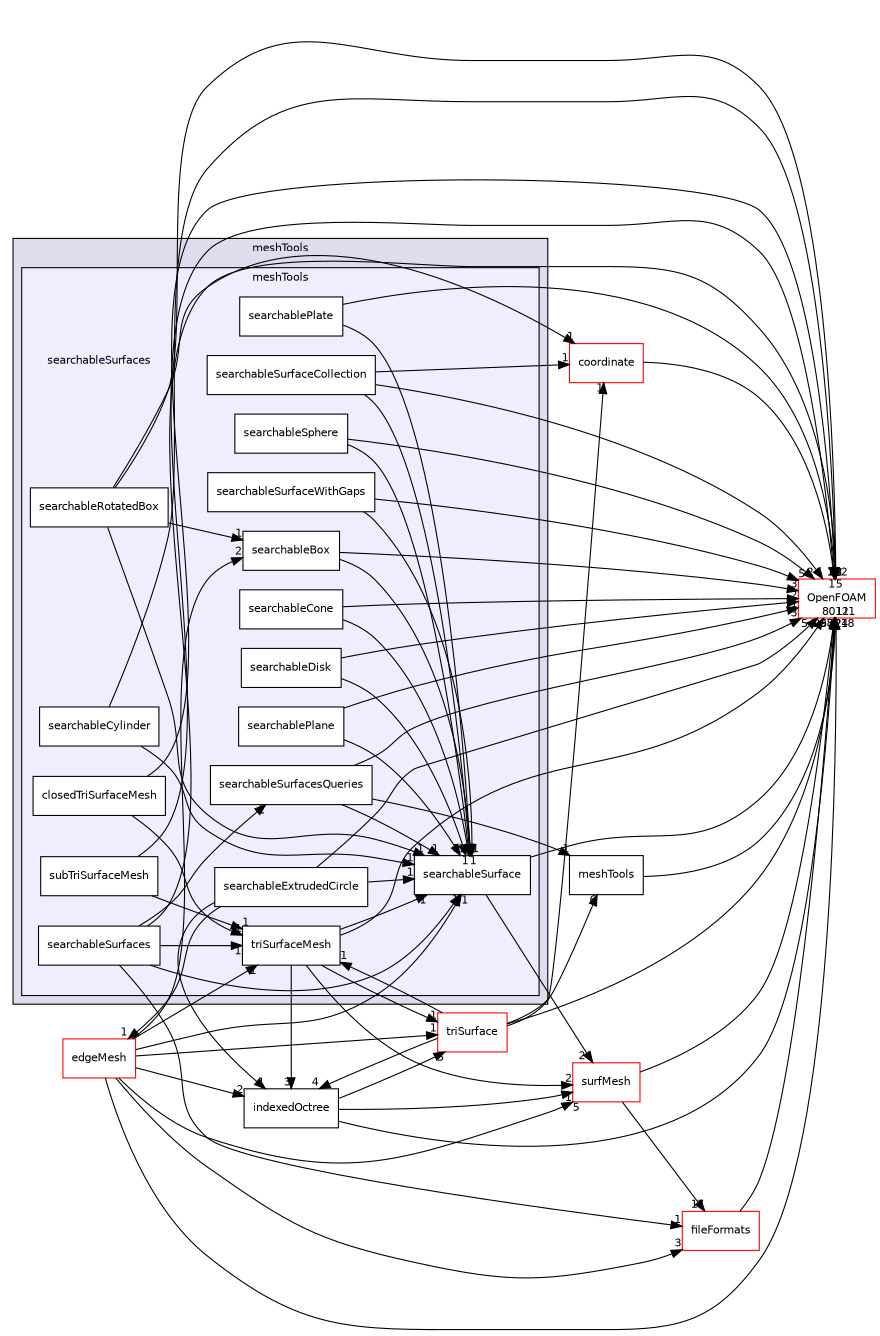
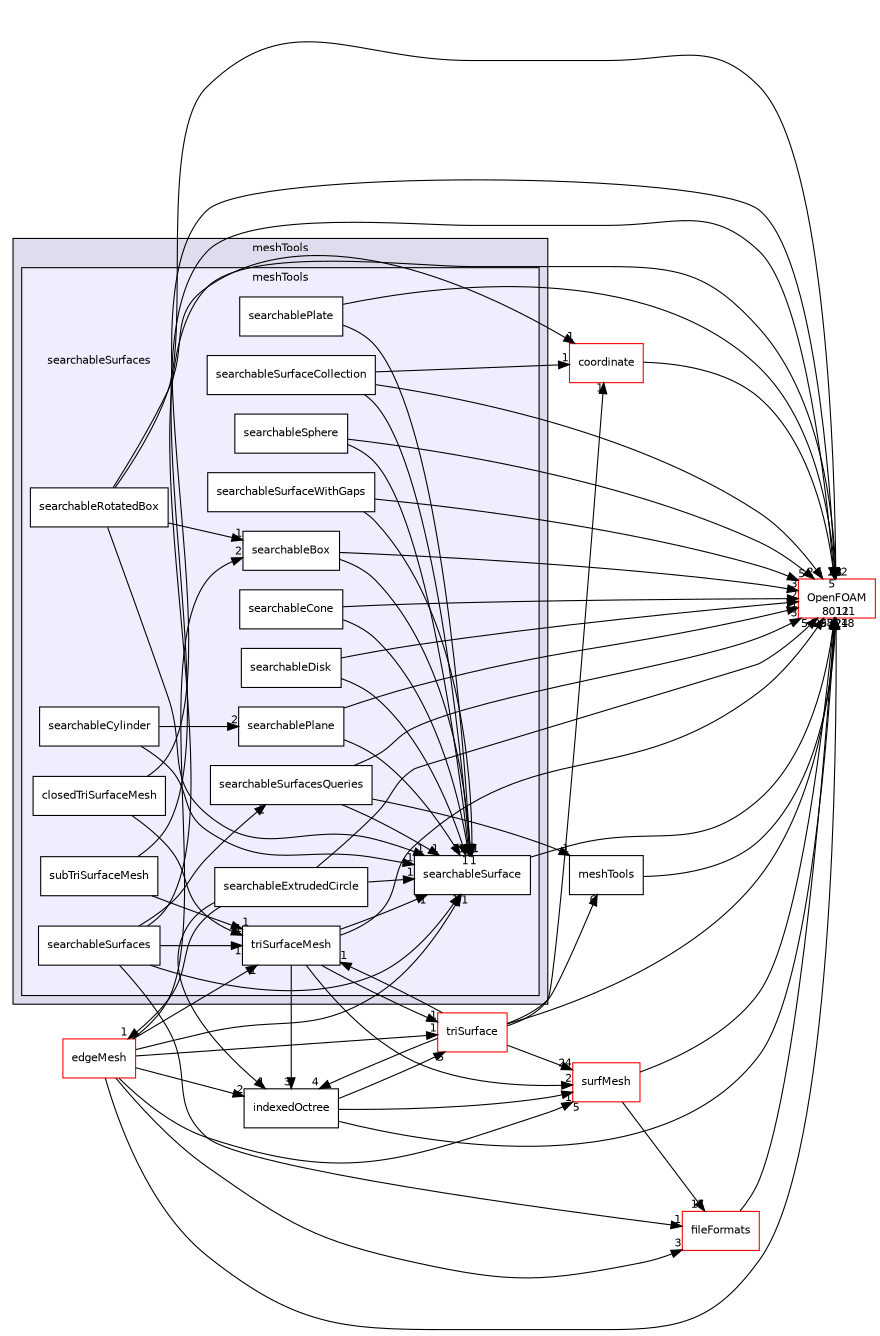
(426, 101) -> (195, 727)
(531, 966) -> (535, 1056)
